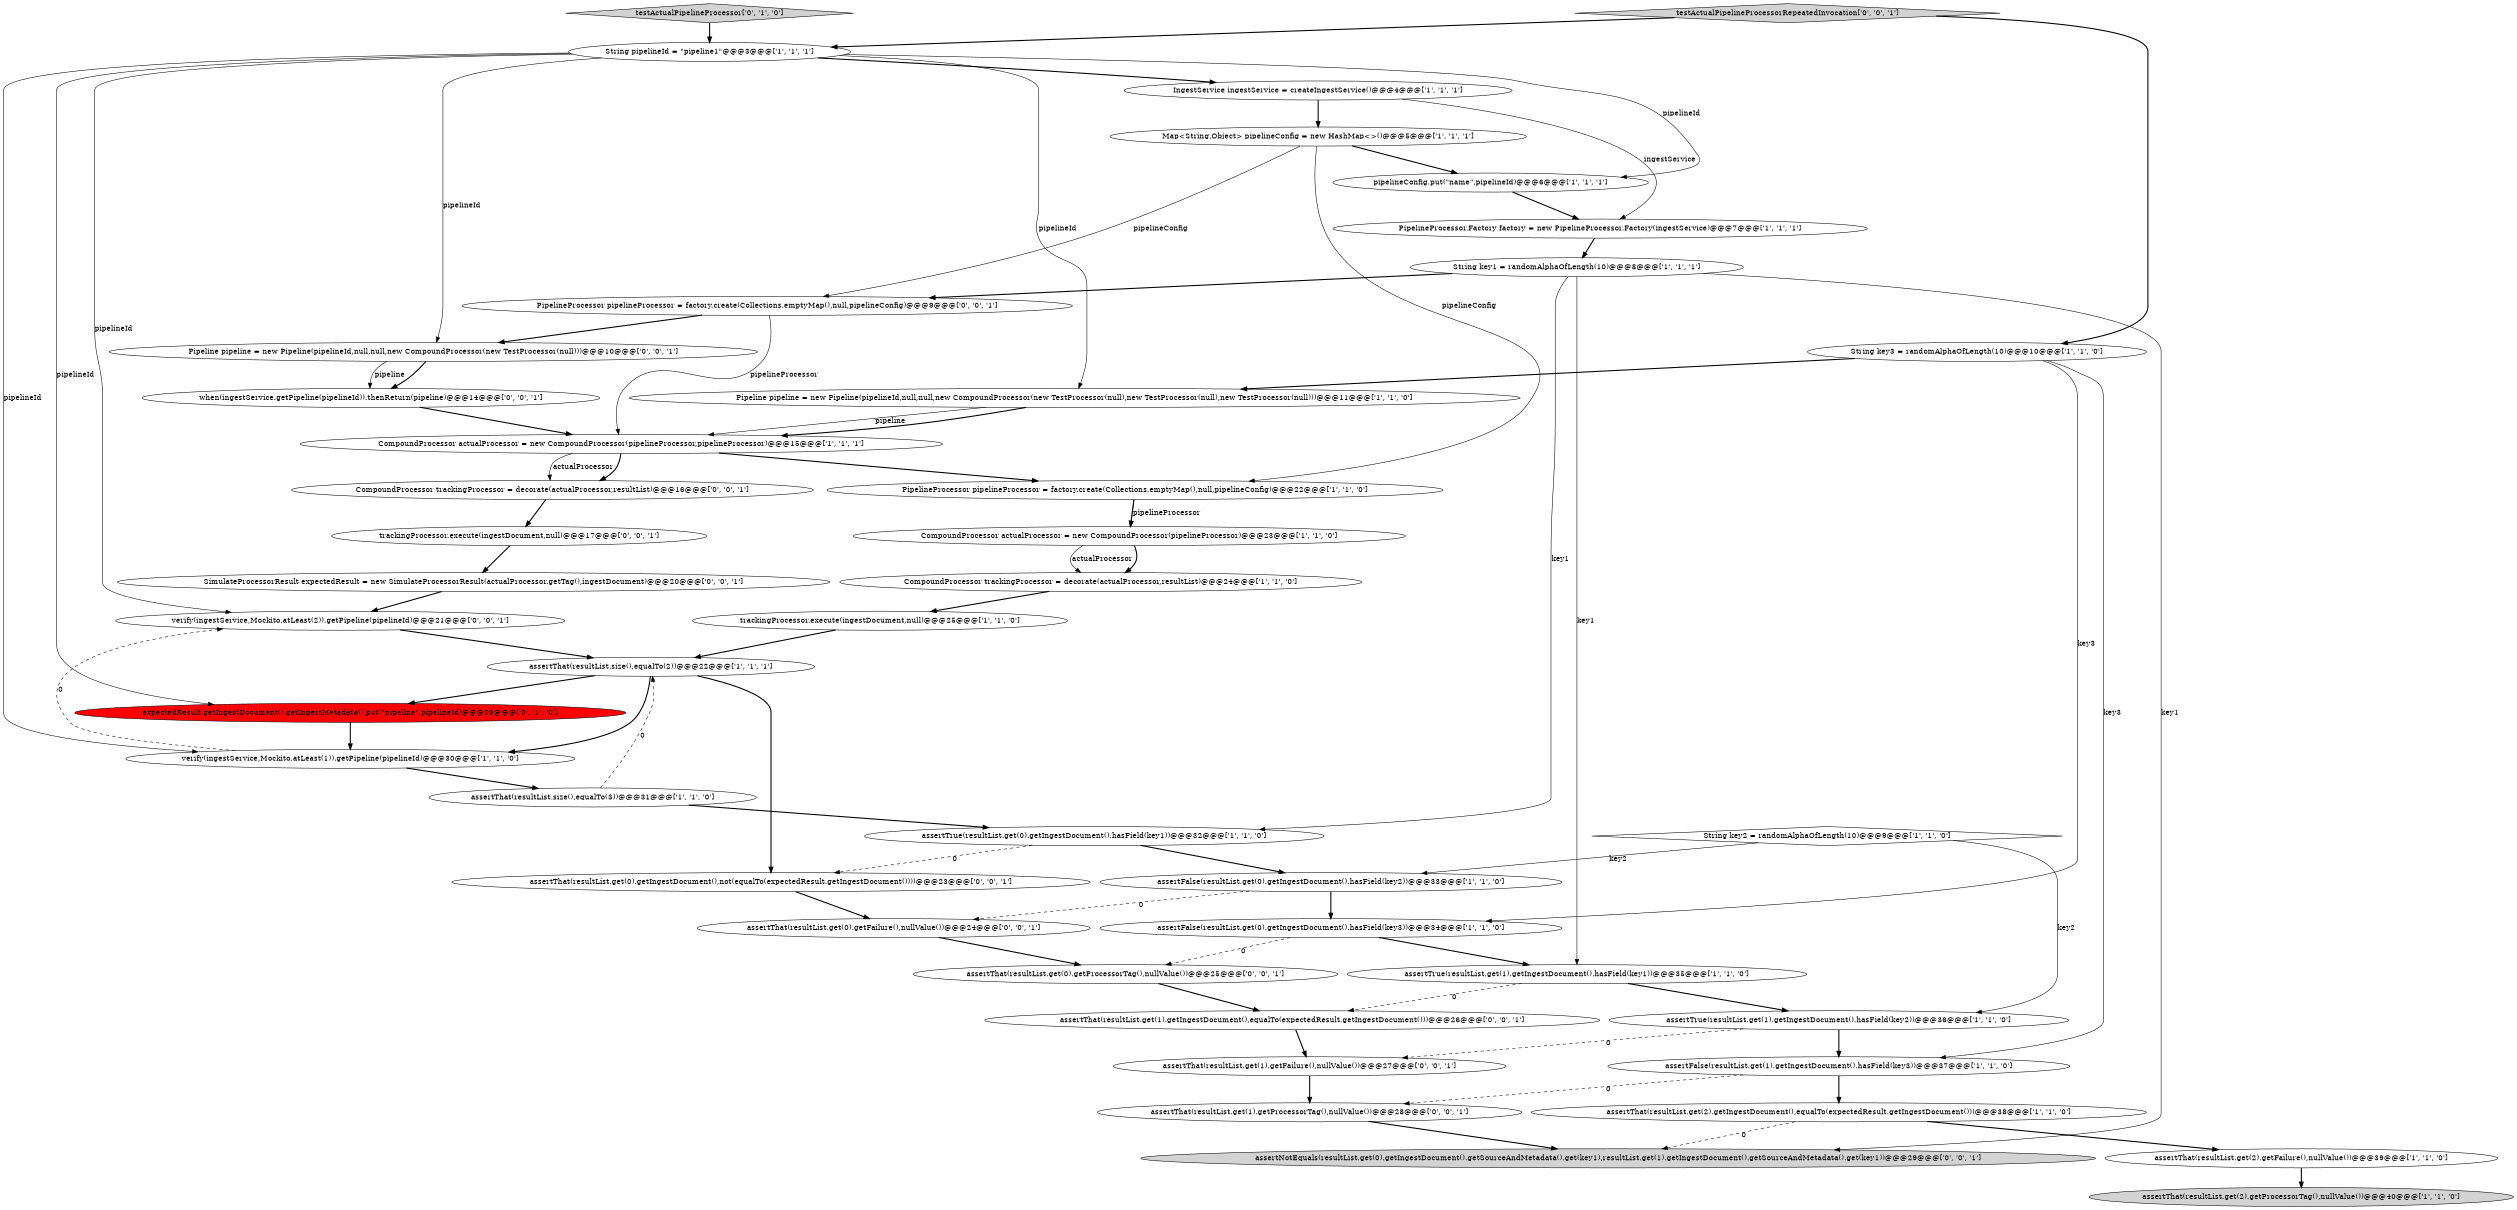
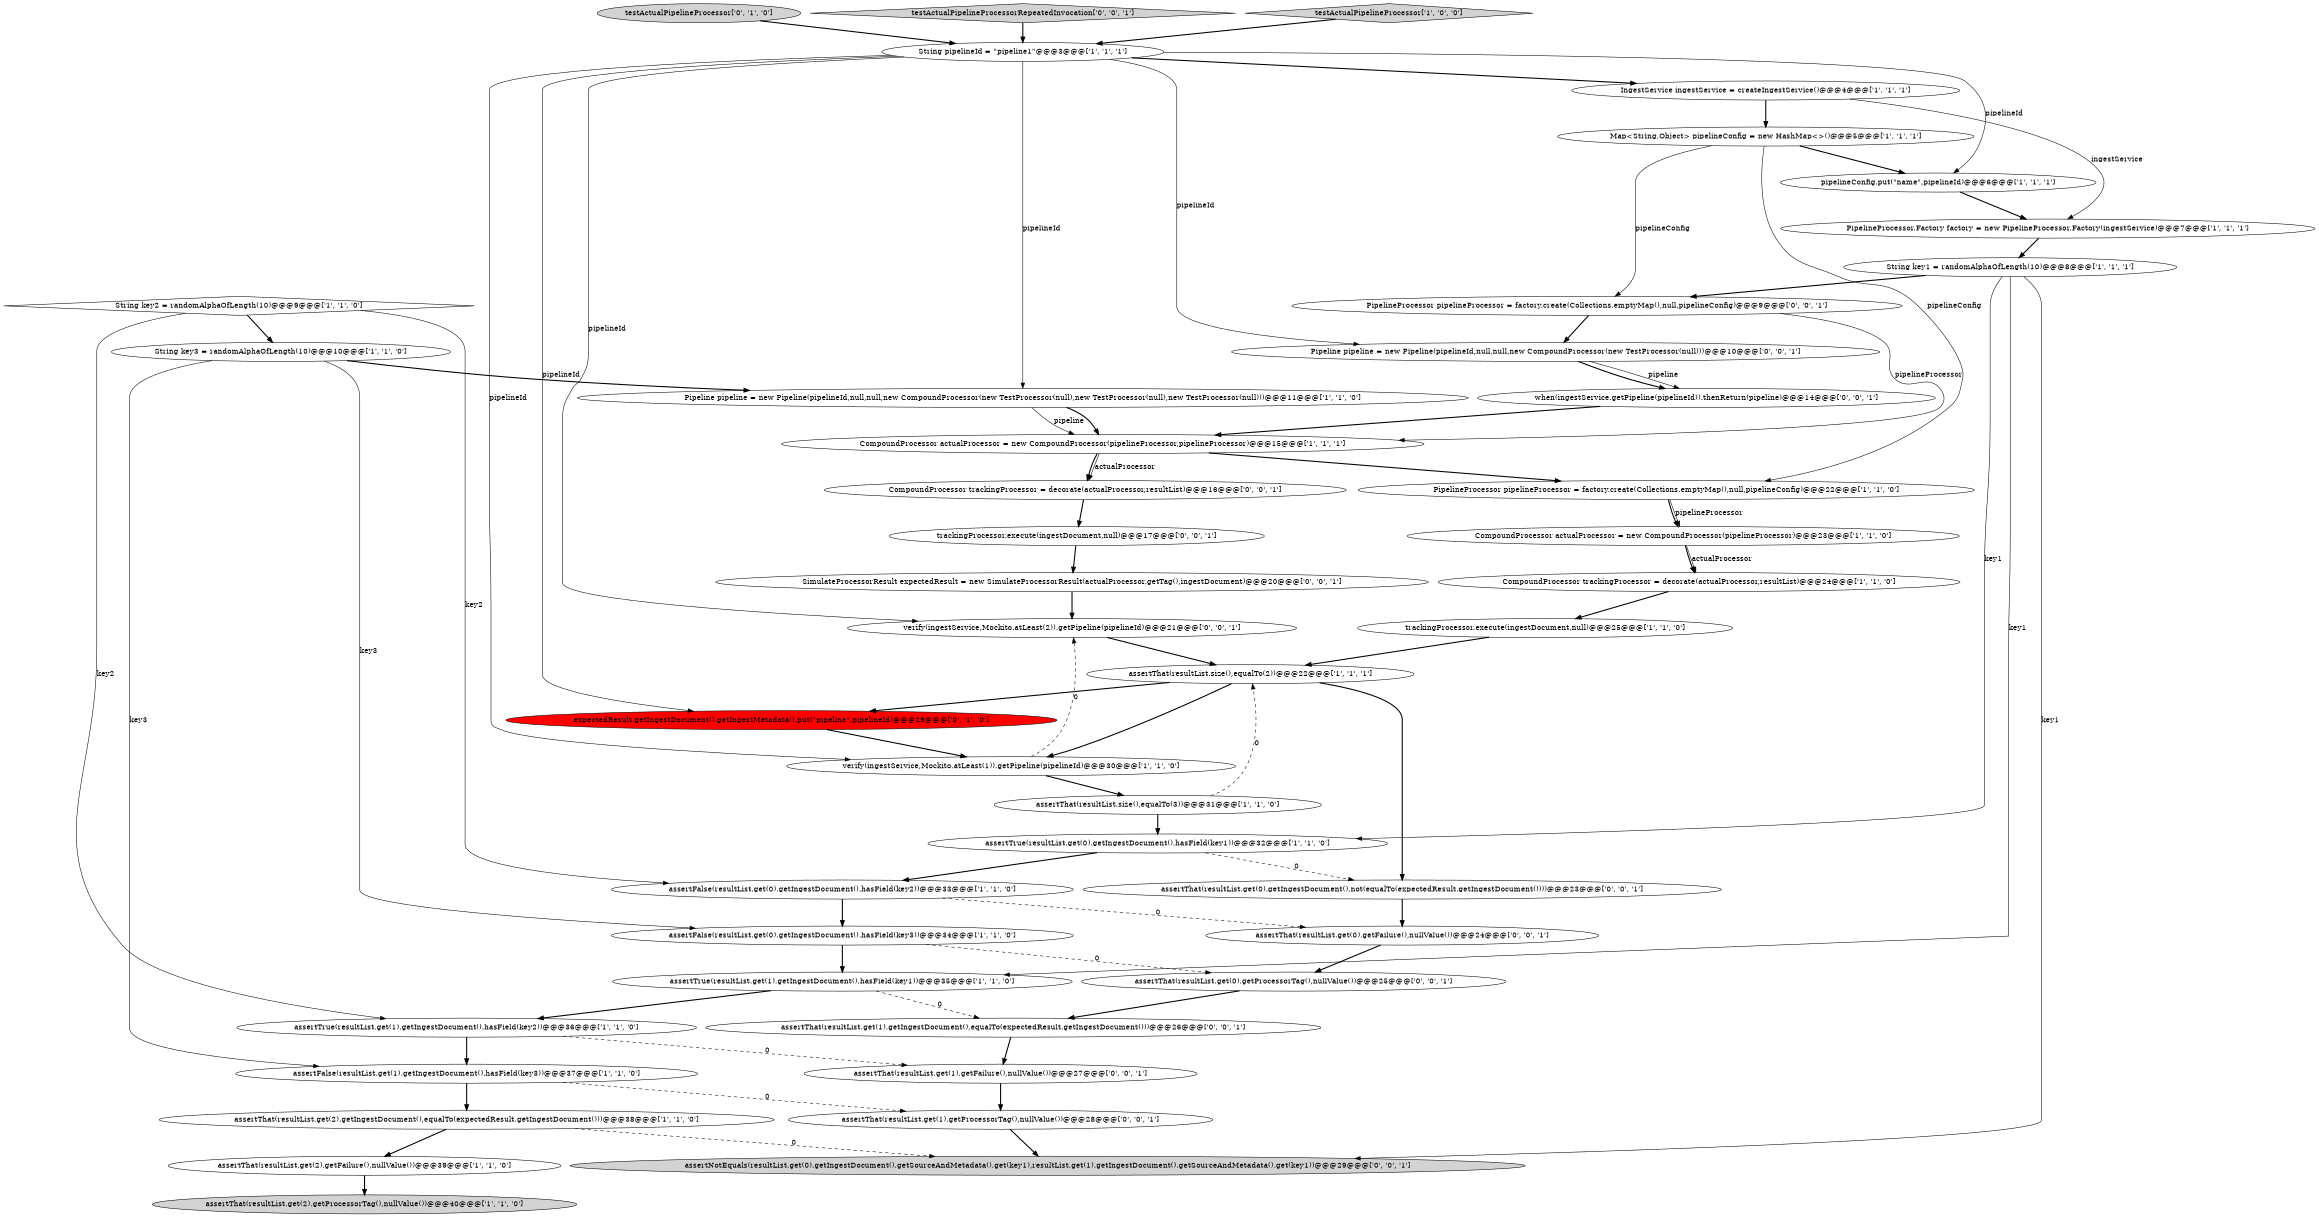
(710, 13) -> (699, 13)
none -> (1389, 13)
(2148, 116) -> (258, 327)
